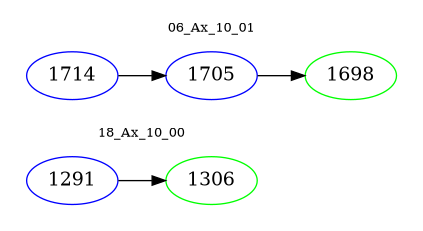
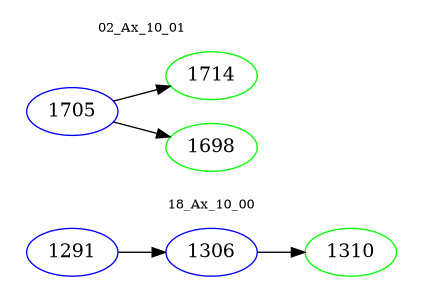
(212, 29) -> (142, 29)
(72, 76) -> (212, 76)
(135, 76) -> (135, 95)
(212, 181) -> (212, 252)
none -> (351, 252)
